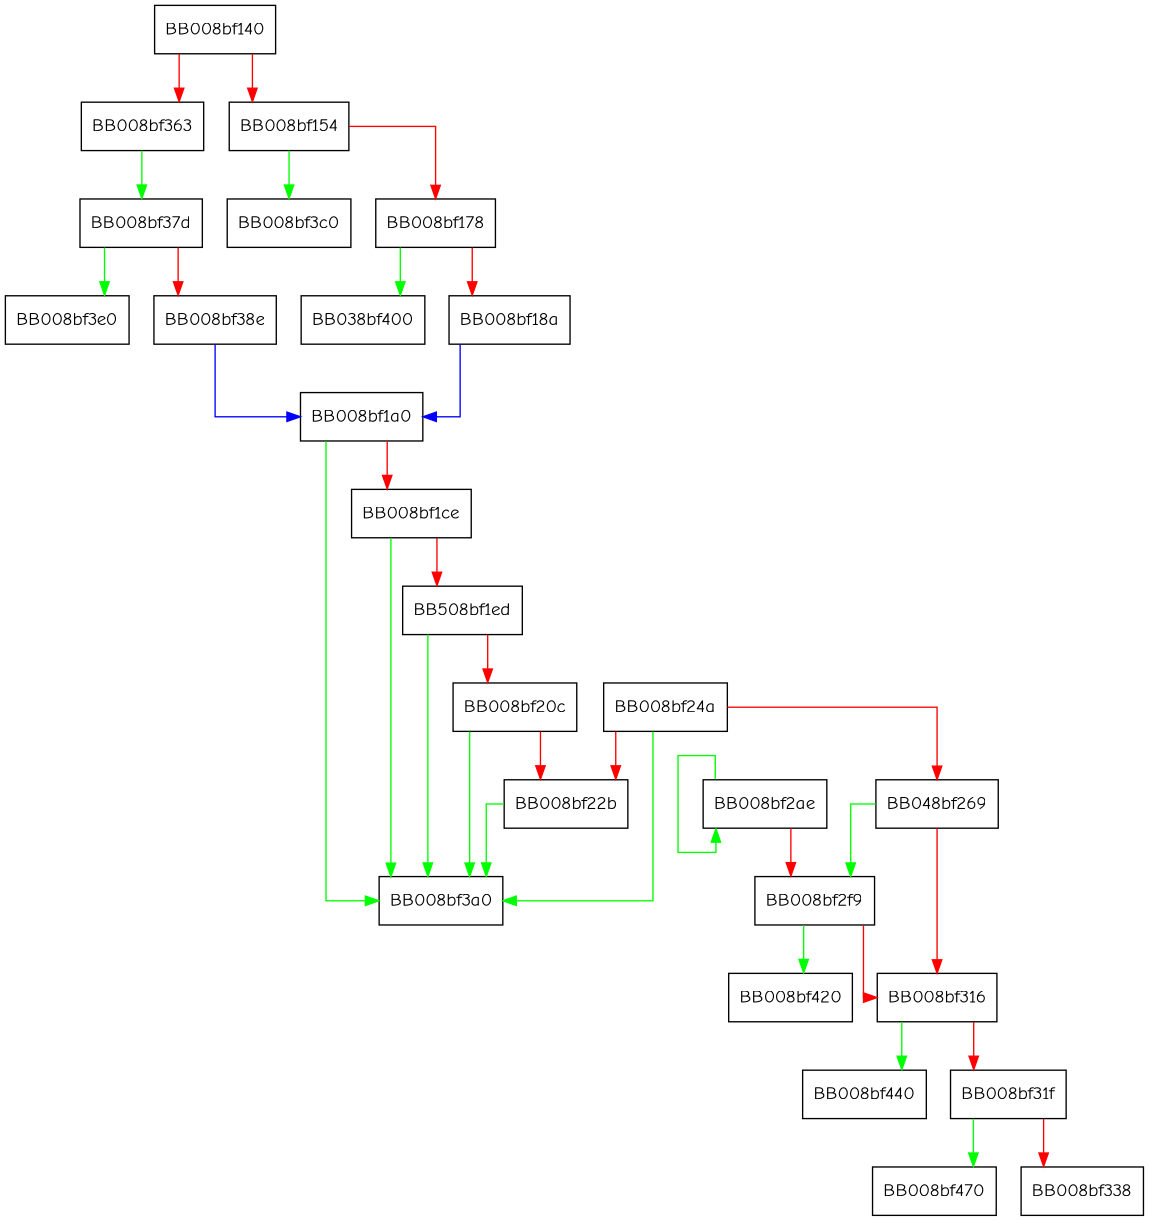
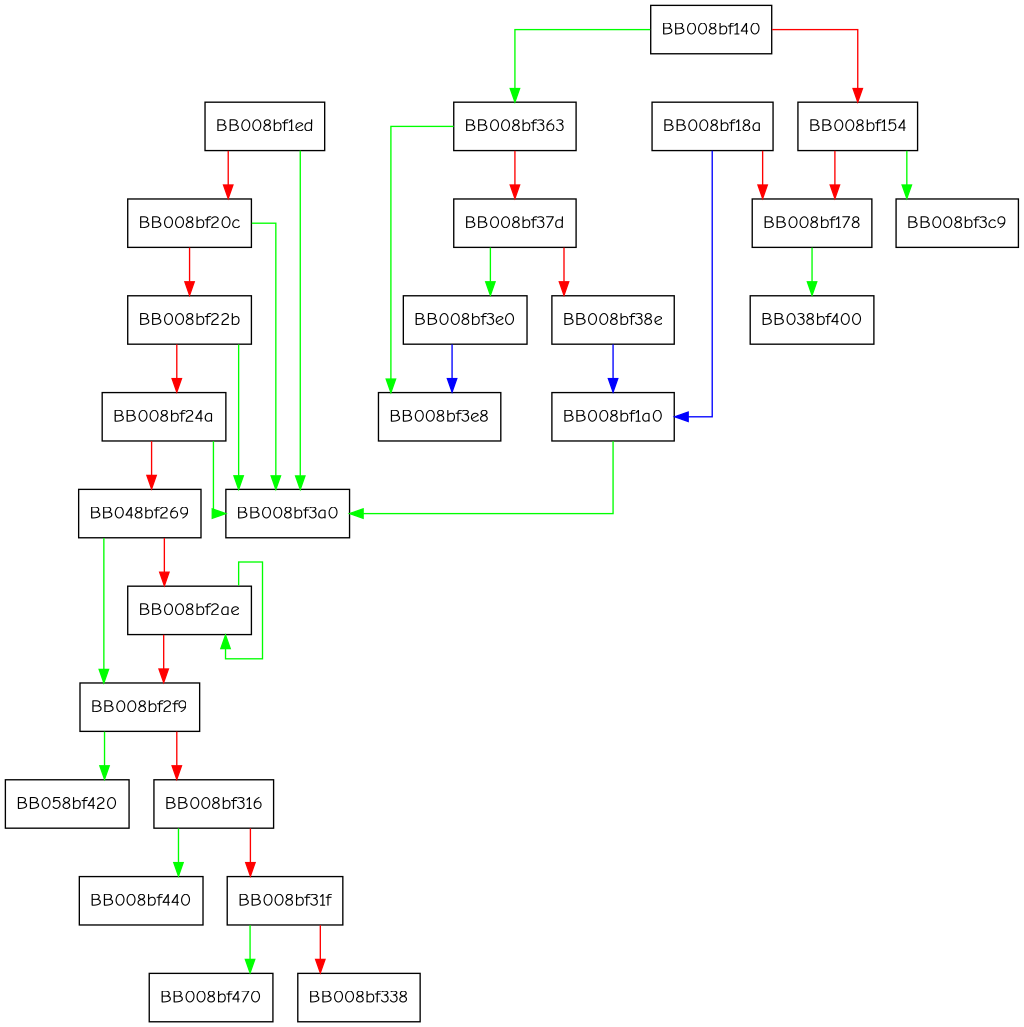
(179, 71) -> (553, 30)
(142, 168) -> (515, 168)
(289, 223) -> (957, 223)
(472, 265) -> (763, 168)
none -> (440, 417)
(411, 514) -> none
(462, 610) -> (265, 126)
(616, 749) -> (177, 361)
(937, 894) -> (164, 555)
(791, 998) -> (67, 804)
